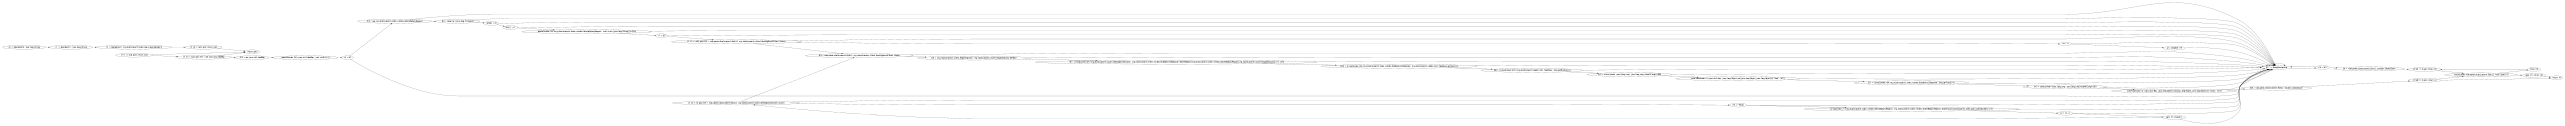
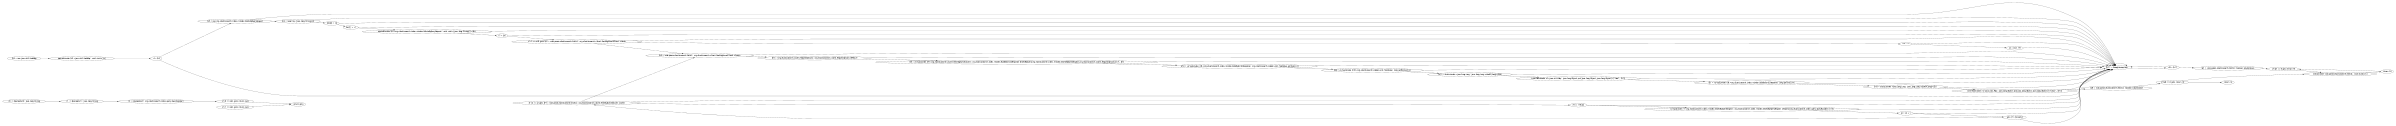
(2174, 48) -> (2015, 48)
(204, 57) -> none
(2534, 75) -> none
